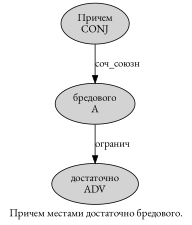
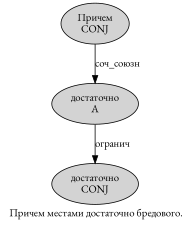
(95, 104) -> (95, 104)
(95, 184) -> (95, 184)
